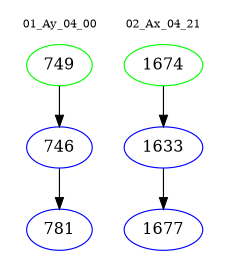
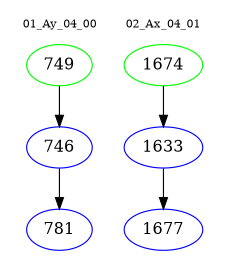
(163, 25) -> (163, 25)
